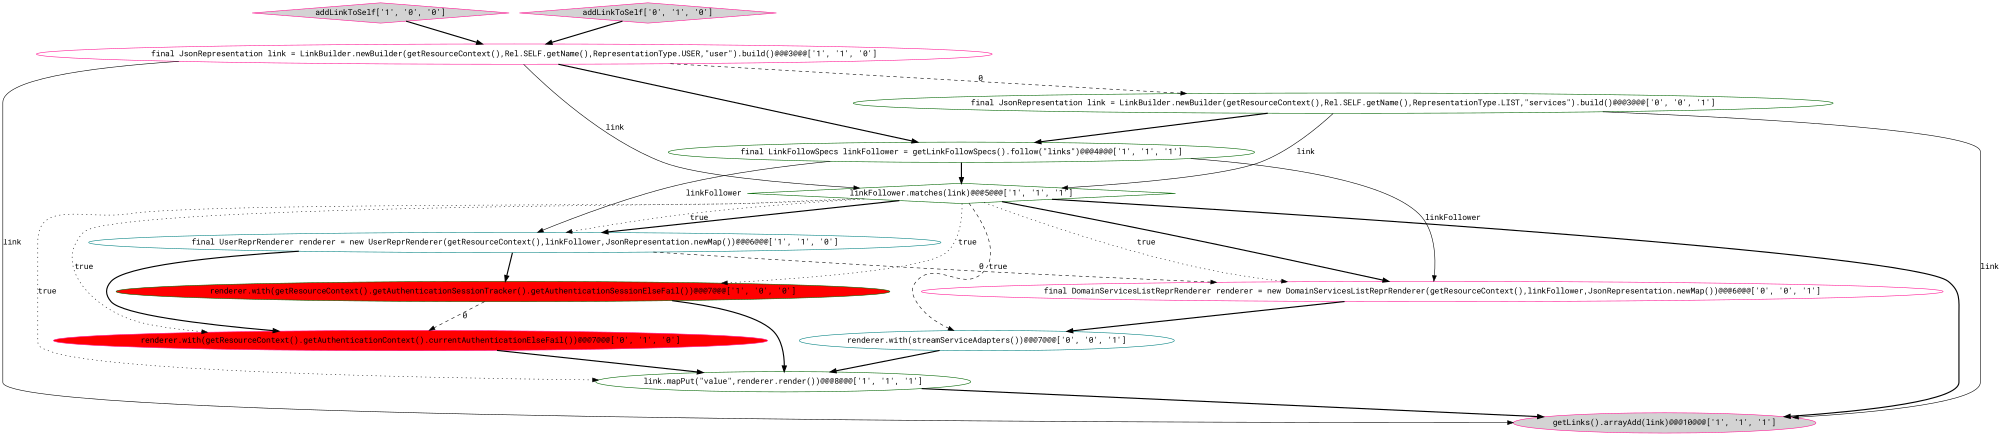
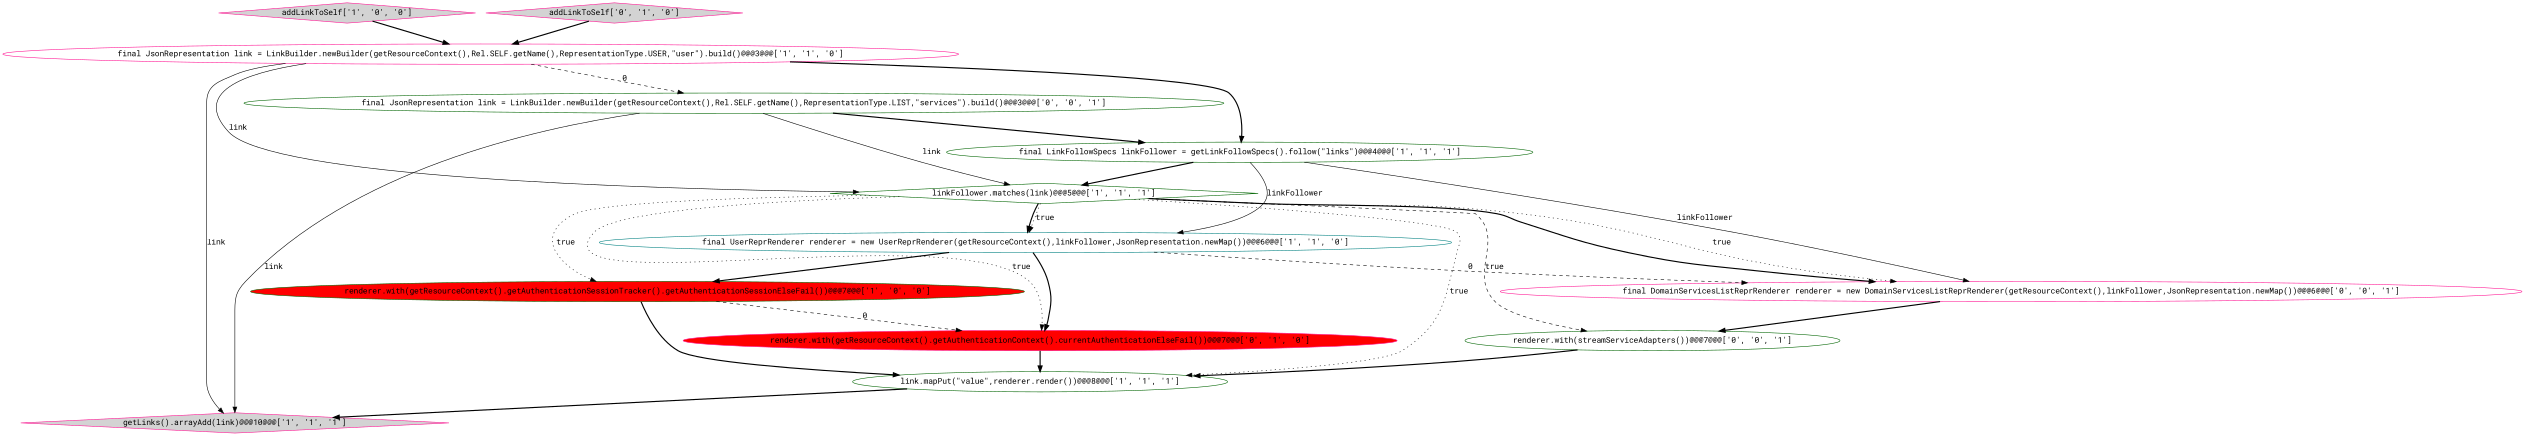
(1641, 241) -> none
(987, 341) -> (1652, 341)
(1665, 423) -> (235, 423)
